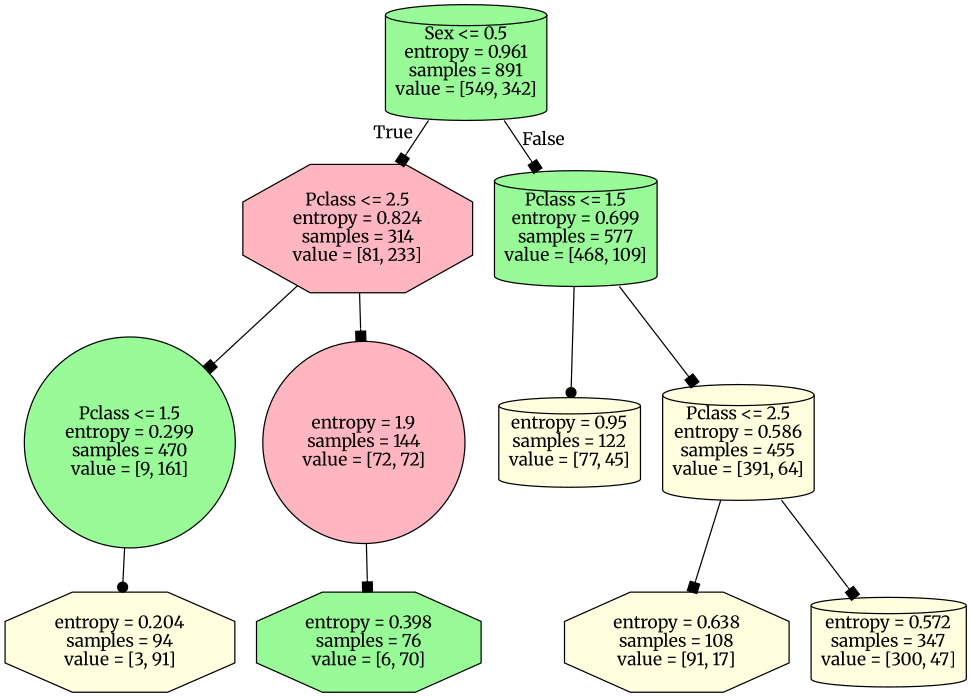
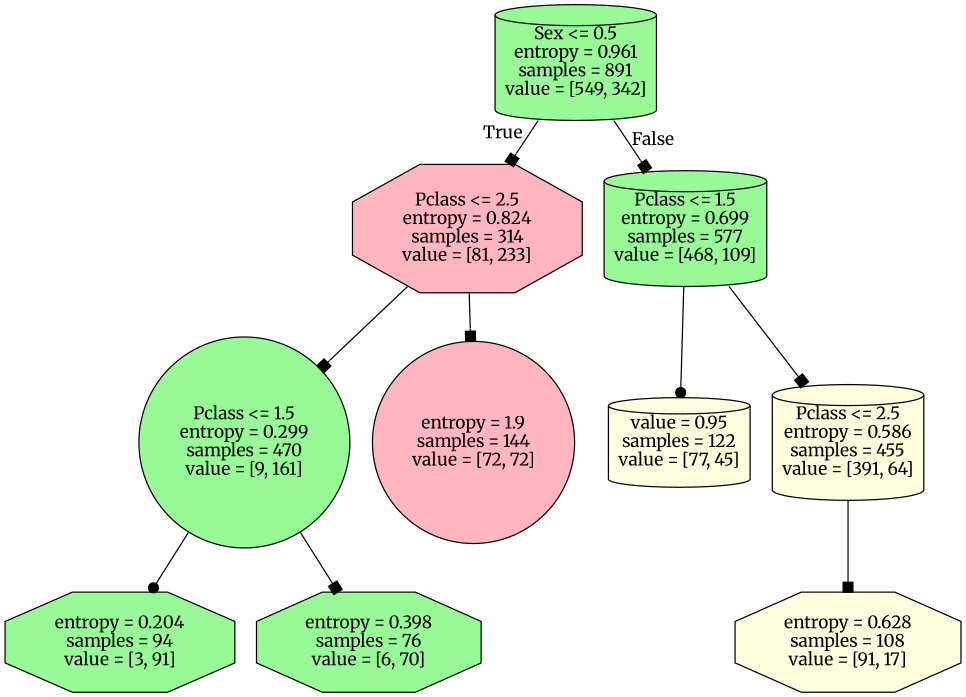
(570, 442) -> (679, 442)
(367, 561) -> (316, 557)
(120, 642) -> (120, 642)
(677, 642) -> (848, 642)
(889, 642) -> none
